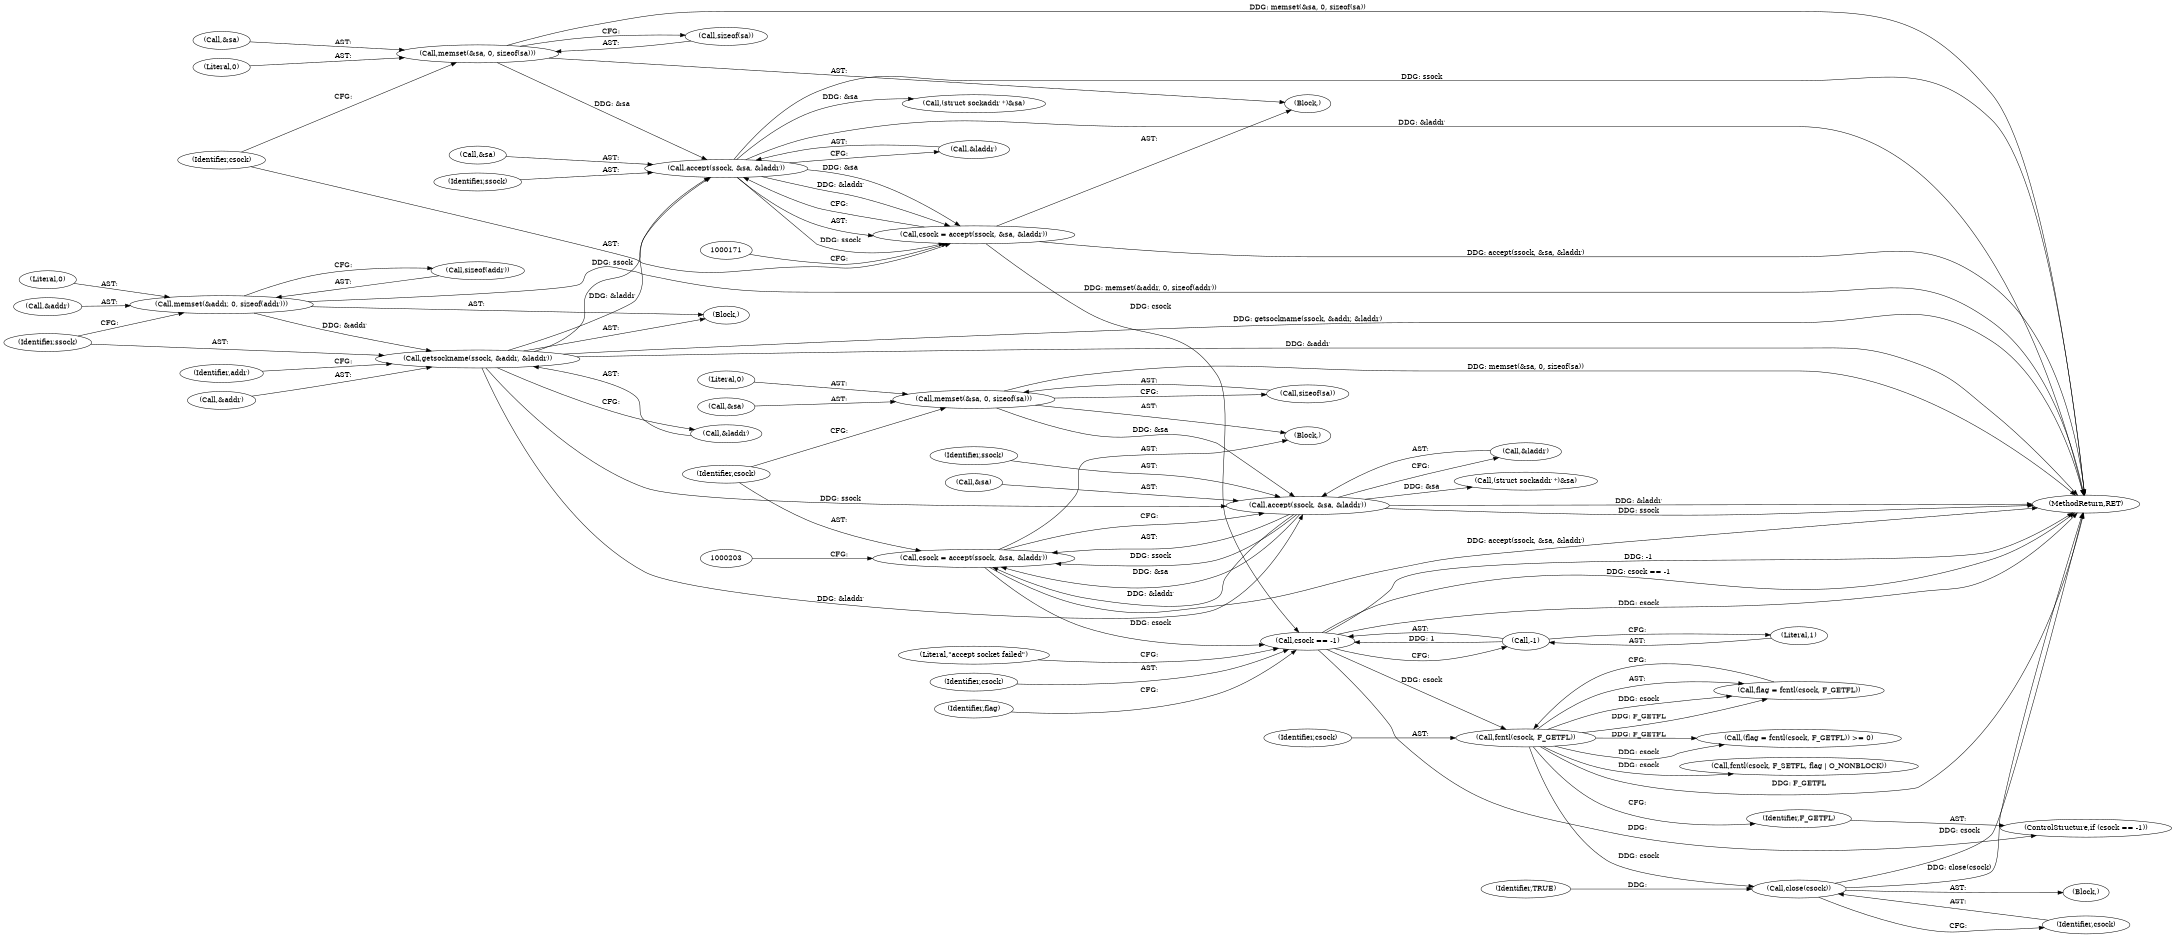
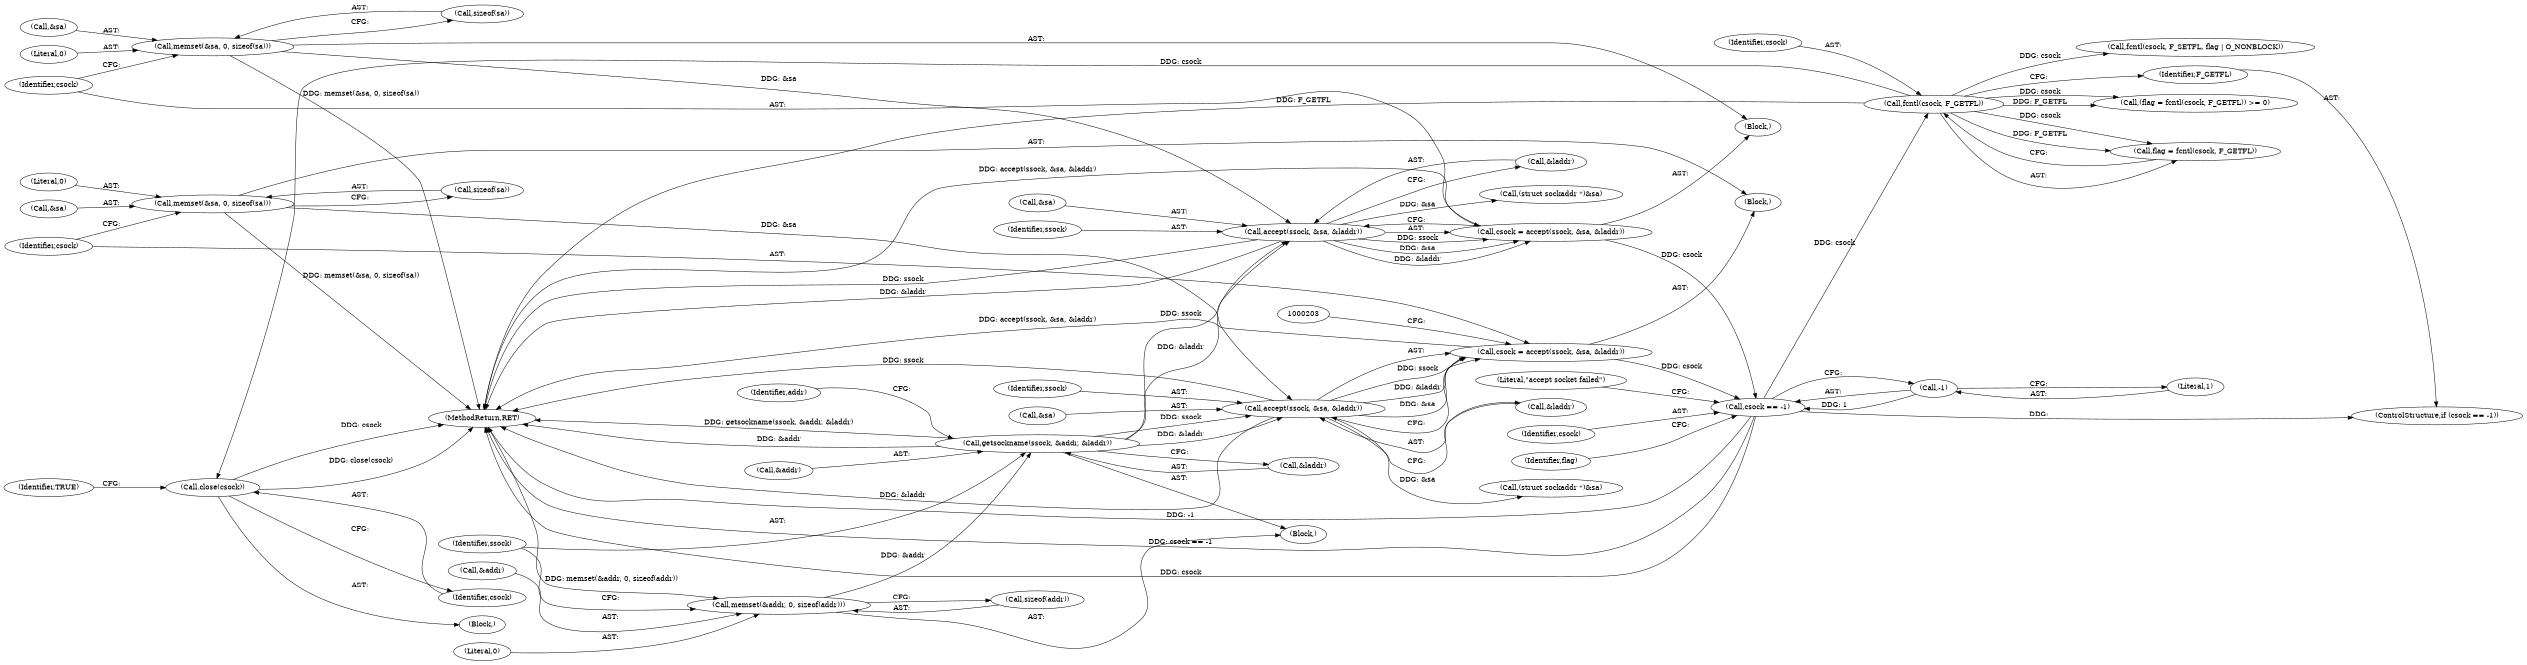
(726, 250) -> none
(1246, 292) -> (545, 583)
(1639, 885) -> (113, 484)
